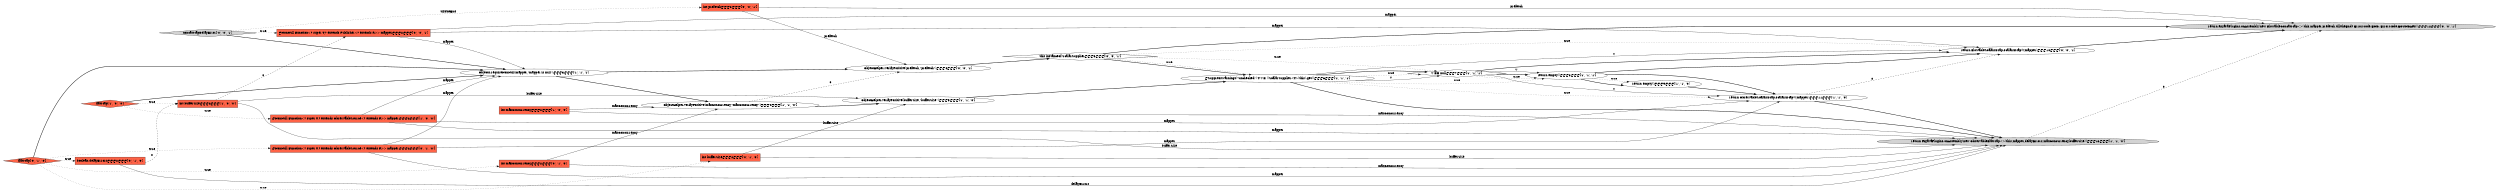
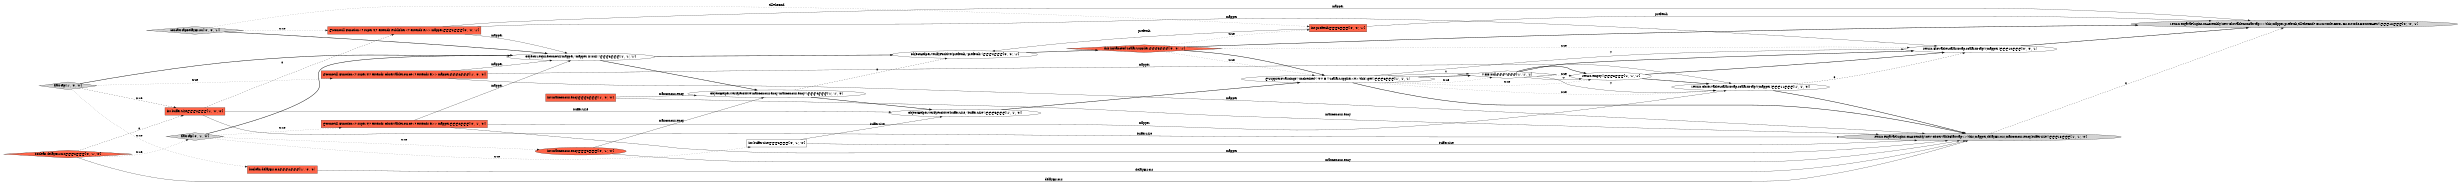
(1080, 56) -> (1144, 49)
(1286, 62) -> (1236, 36)
(1661, 84) -> none
(110, 104) -> (68, 86)
(157, 104) -> (127, 98)
(730, 158) -> (777, 143)
(32, 161) -> (195, 137)
(67, 161) -> (143, 154)
(110, 161) -> (68, 154)
(534, 164) -> (581, 151)
none -> (282, 170)
